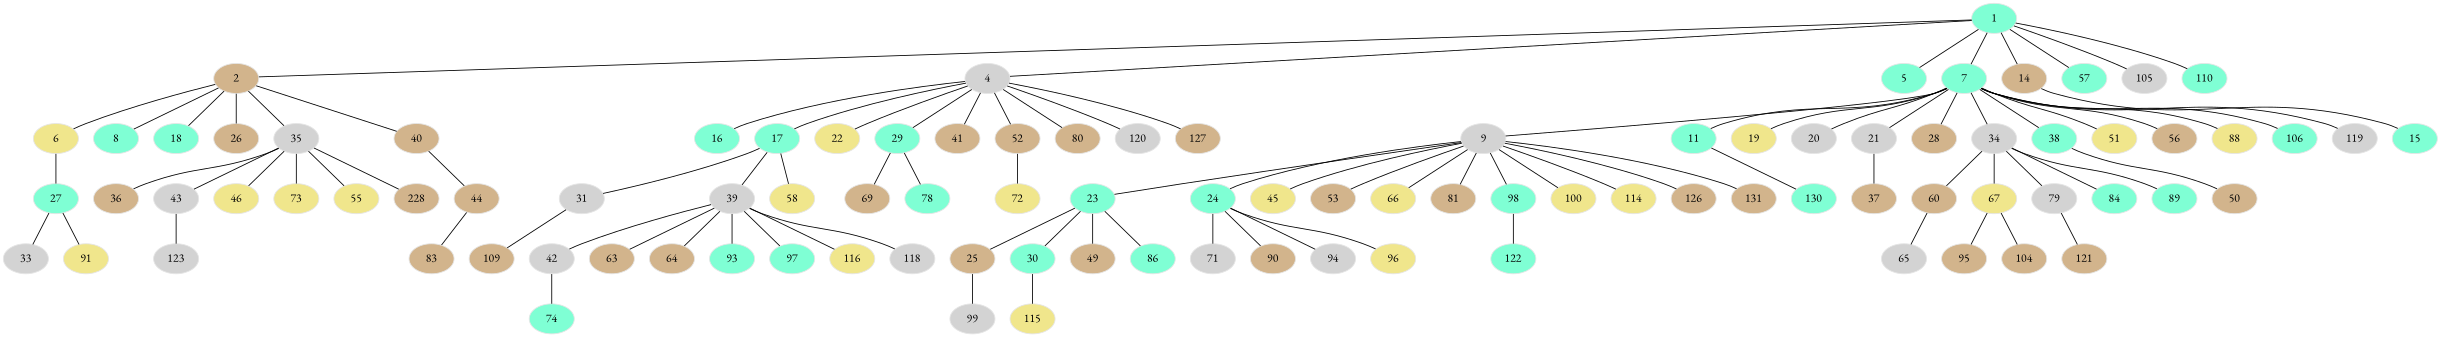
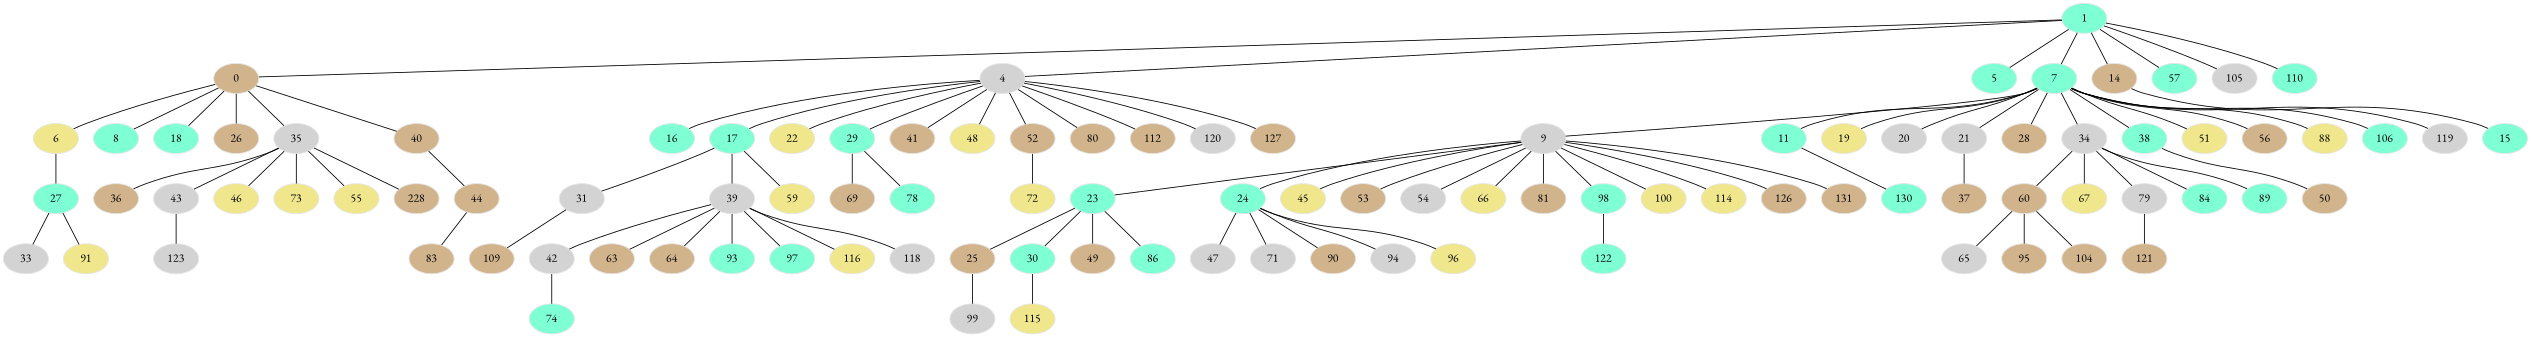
(236, 78) -> (236, 78)
none -> (972, 139)
none -> (1153, 139)
(792, 199) -> (792, 199)
none -> (1423, 199)
(1979, 229) -> (2024, 229)
(2009, 229) -> (2054, 229)
none -> (1213, 259)
